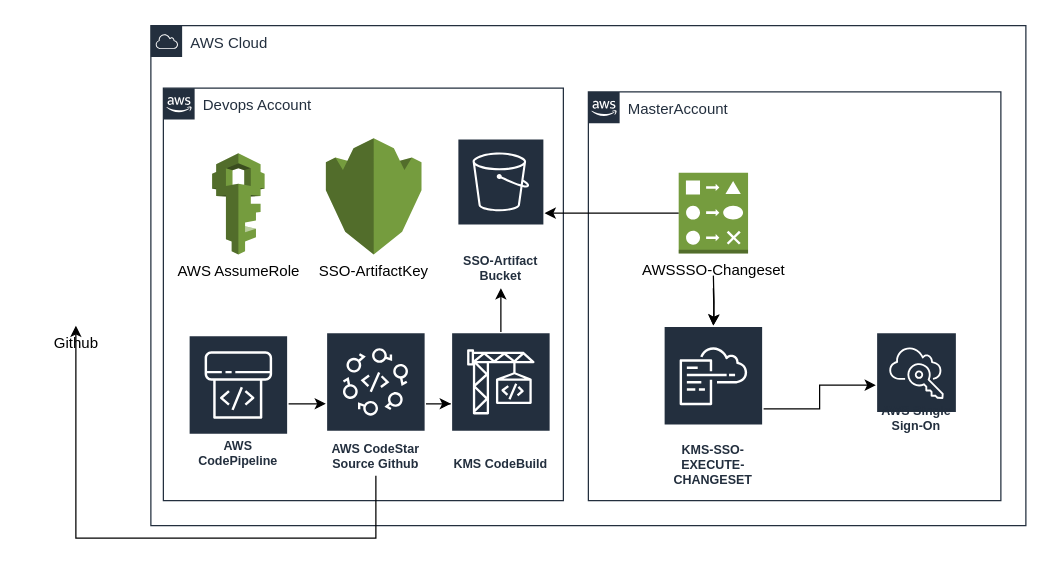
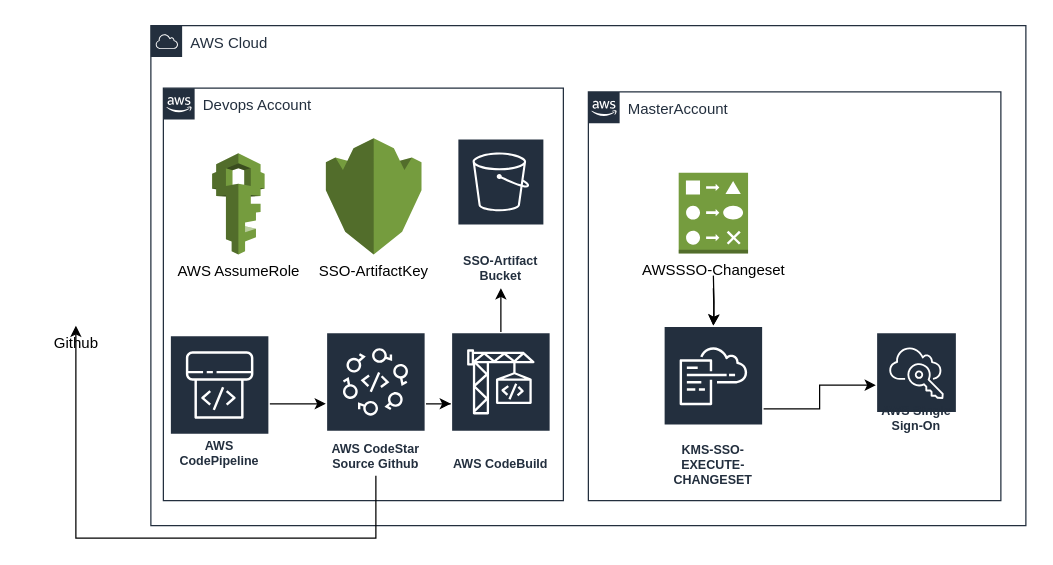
(615, 213) -> none
(238, 404) -> (219, 404)
(501, 463) -> (501, 463)
